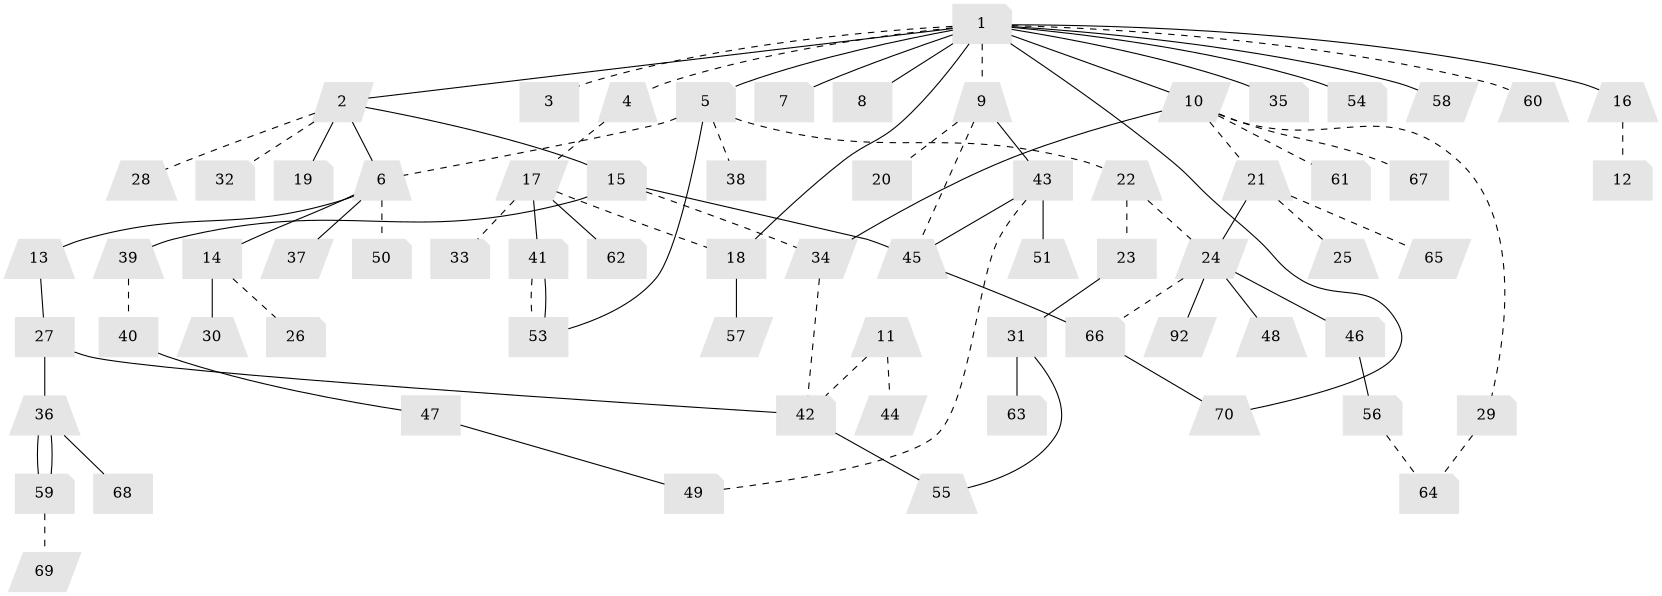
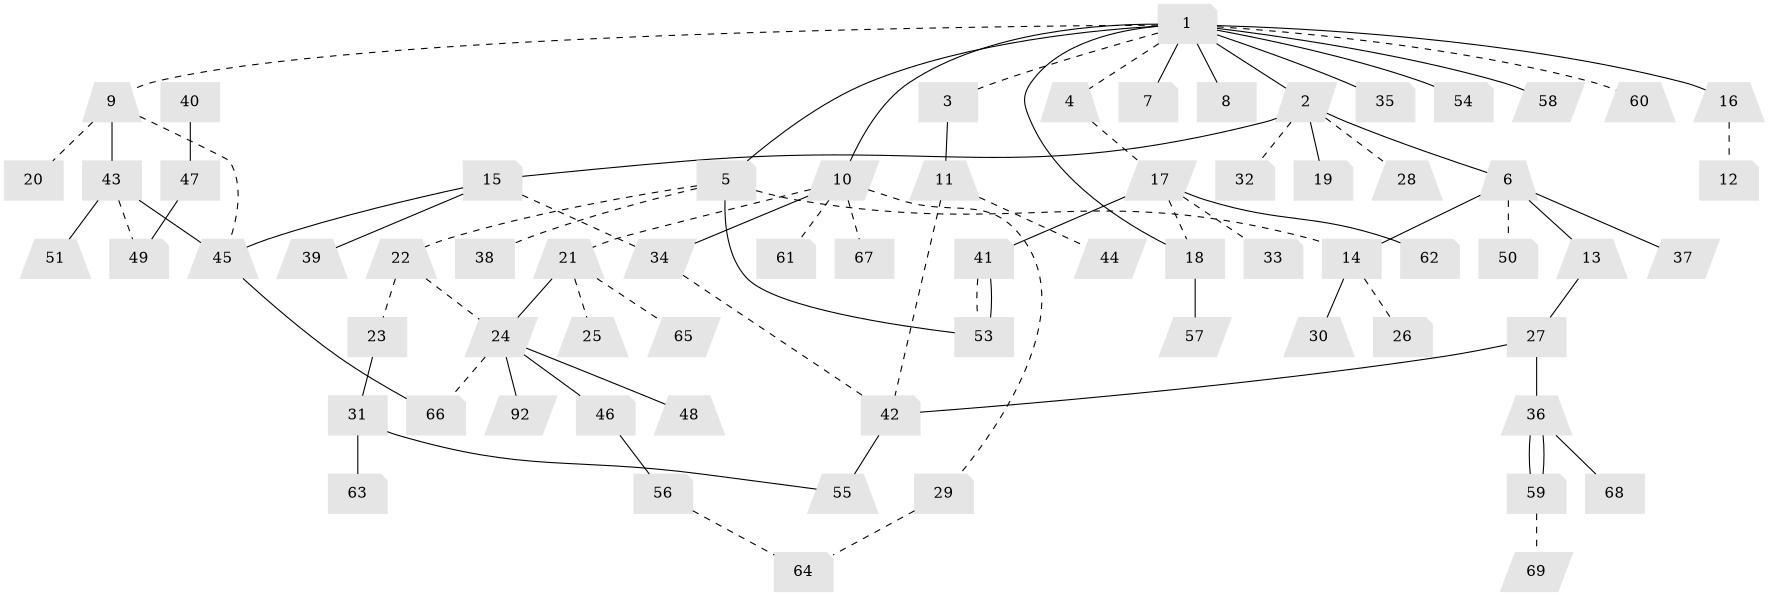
none -> (947, 141)
(554, 146) -> (1040, 212)
(129, 298) -> none
(1225, 415) -> none
